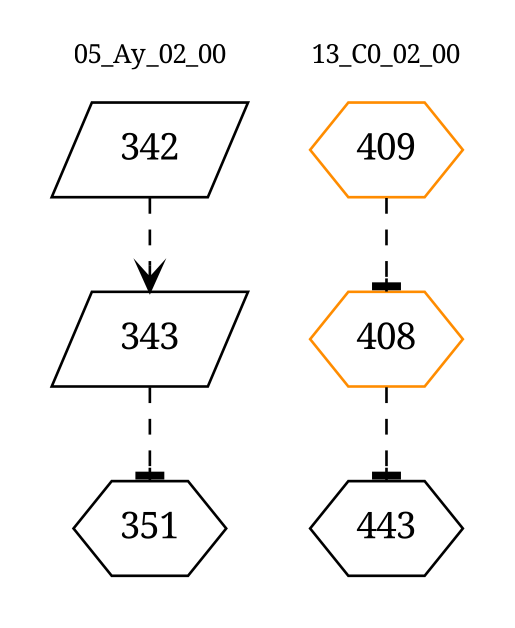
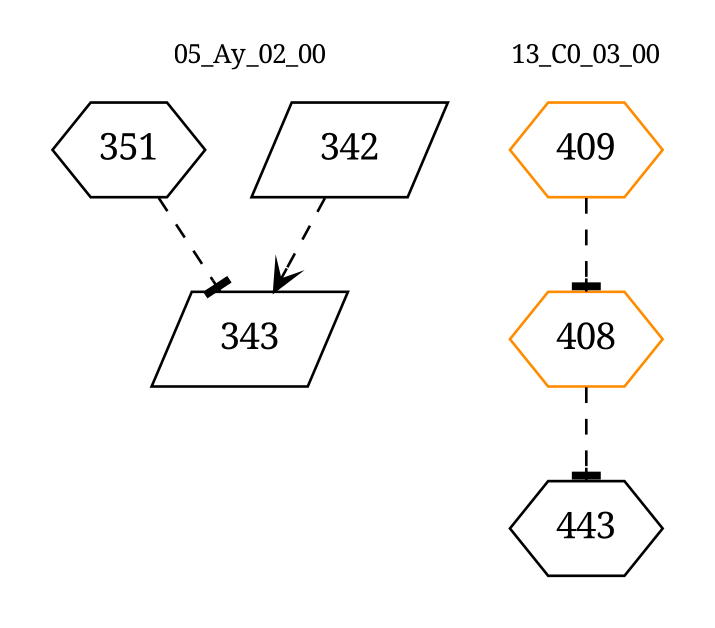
(386, 57) -> (586, 57)
(150, 427) -> (186, 239)
